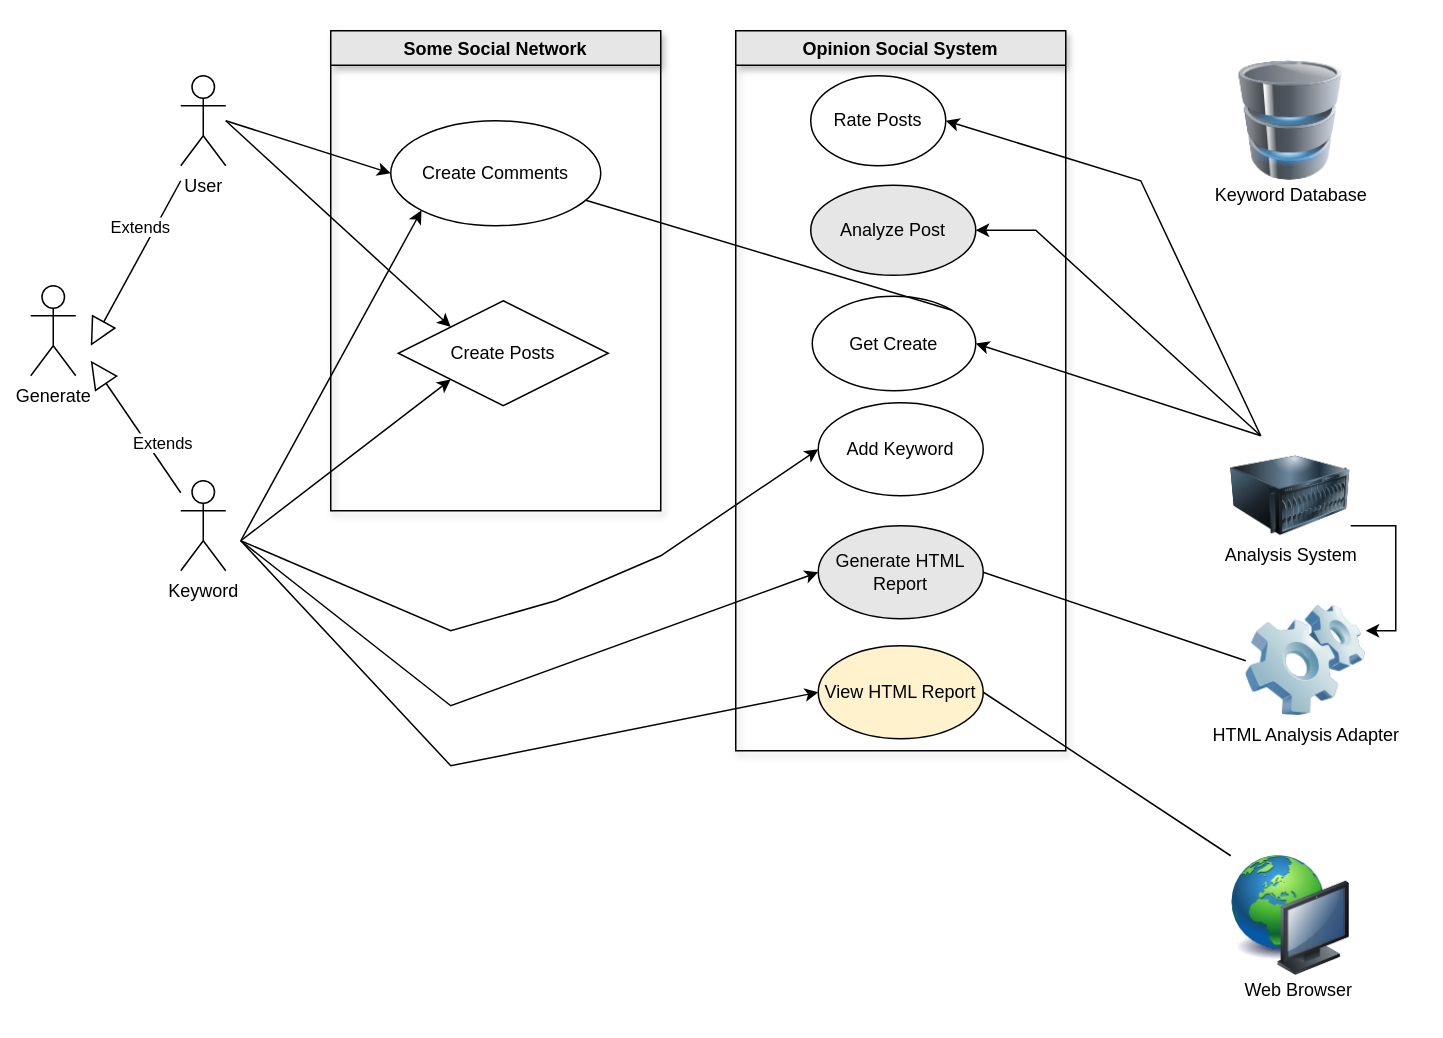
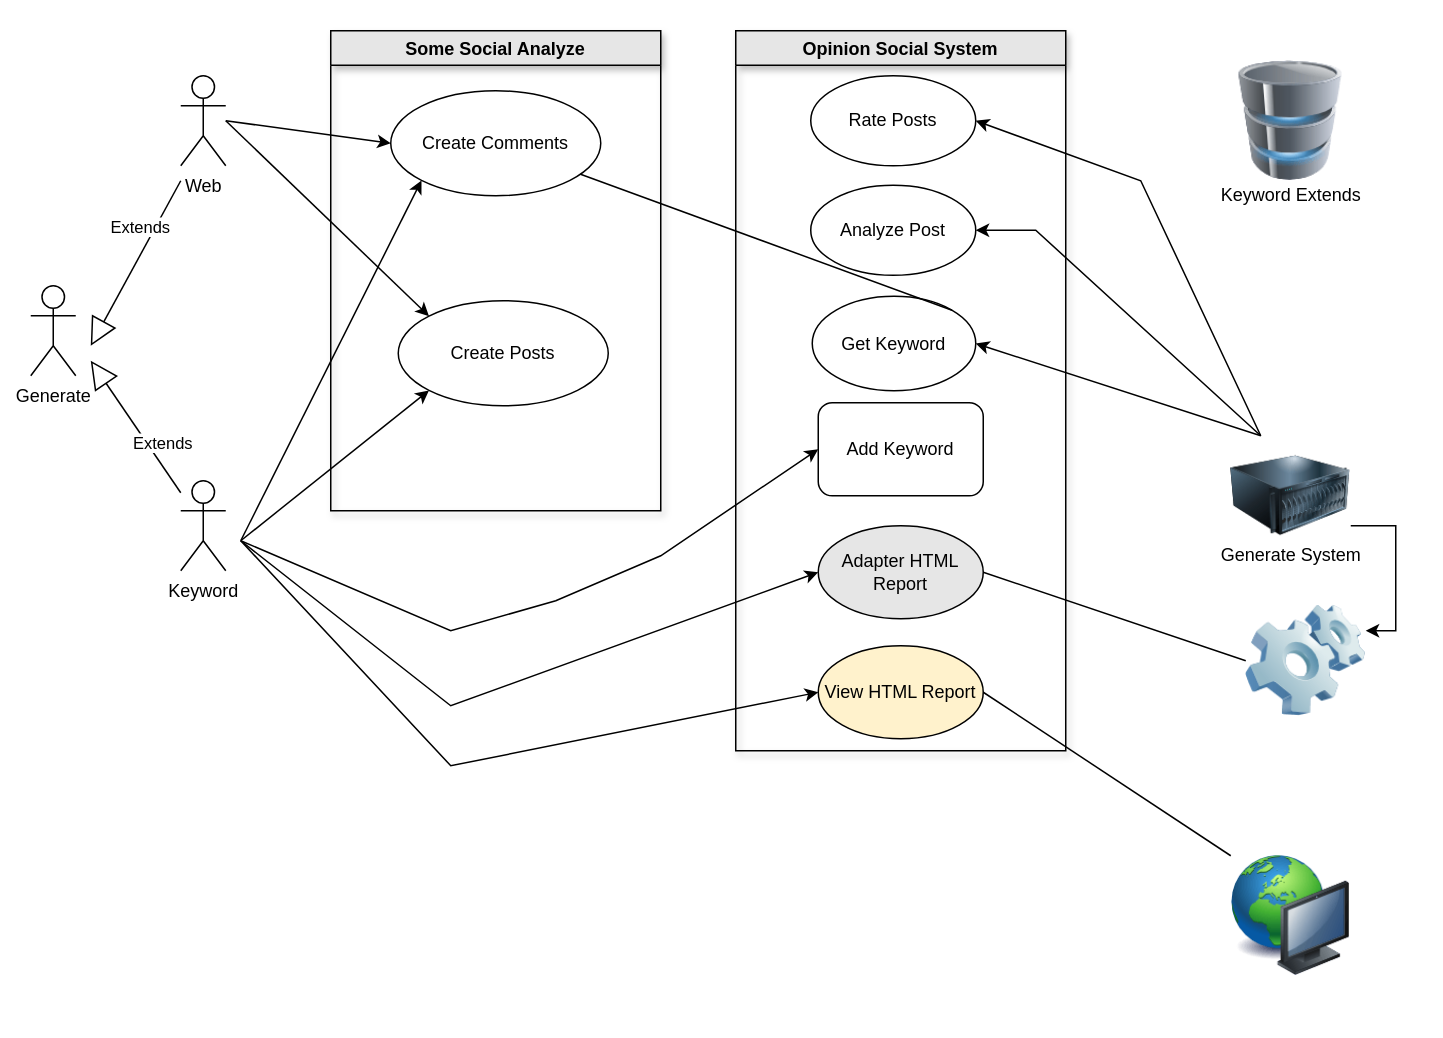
(495, 49) -> (495, 49)
(878, 121) -> (893, 121)
(496, 173) -> (496, 143)
(204, 187) -> (204, 187)
(1292, 196) -> (1292, 196)
(893, 230) -> (893, 230)
(894, 344) -> (894, 344)
(503, 353) -> (503, 353)
(901, 449) -> (901, 449)
(1292, 556) -> (1292, 556)
(901, 572) -> (901, 572)
(1306, 736) -> none
(1298, 991) -> none
